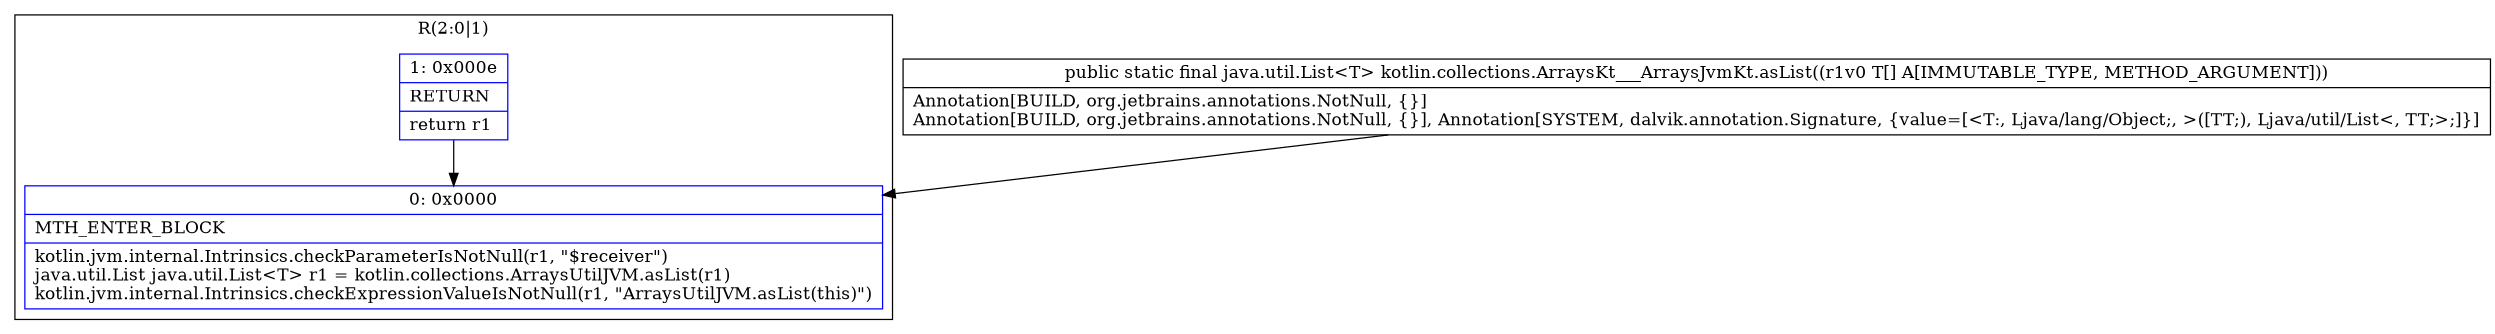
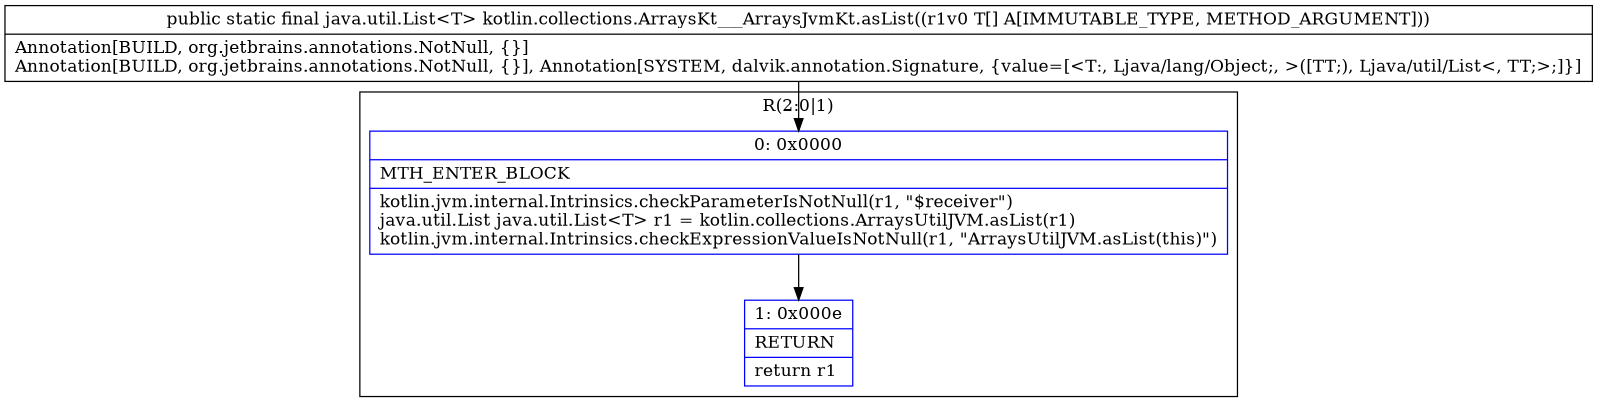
(454, 157) -> (799, 271)
